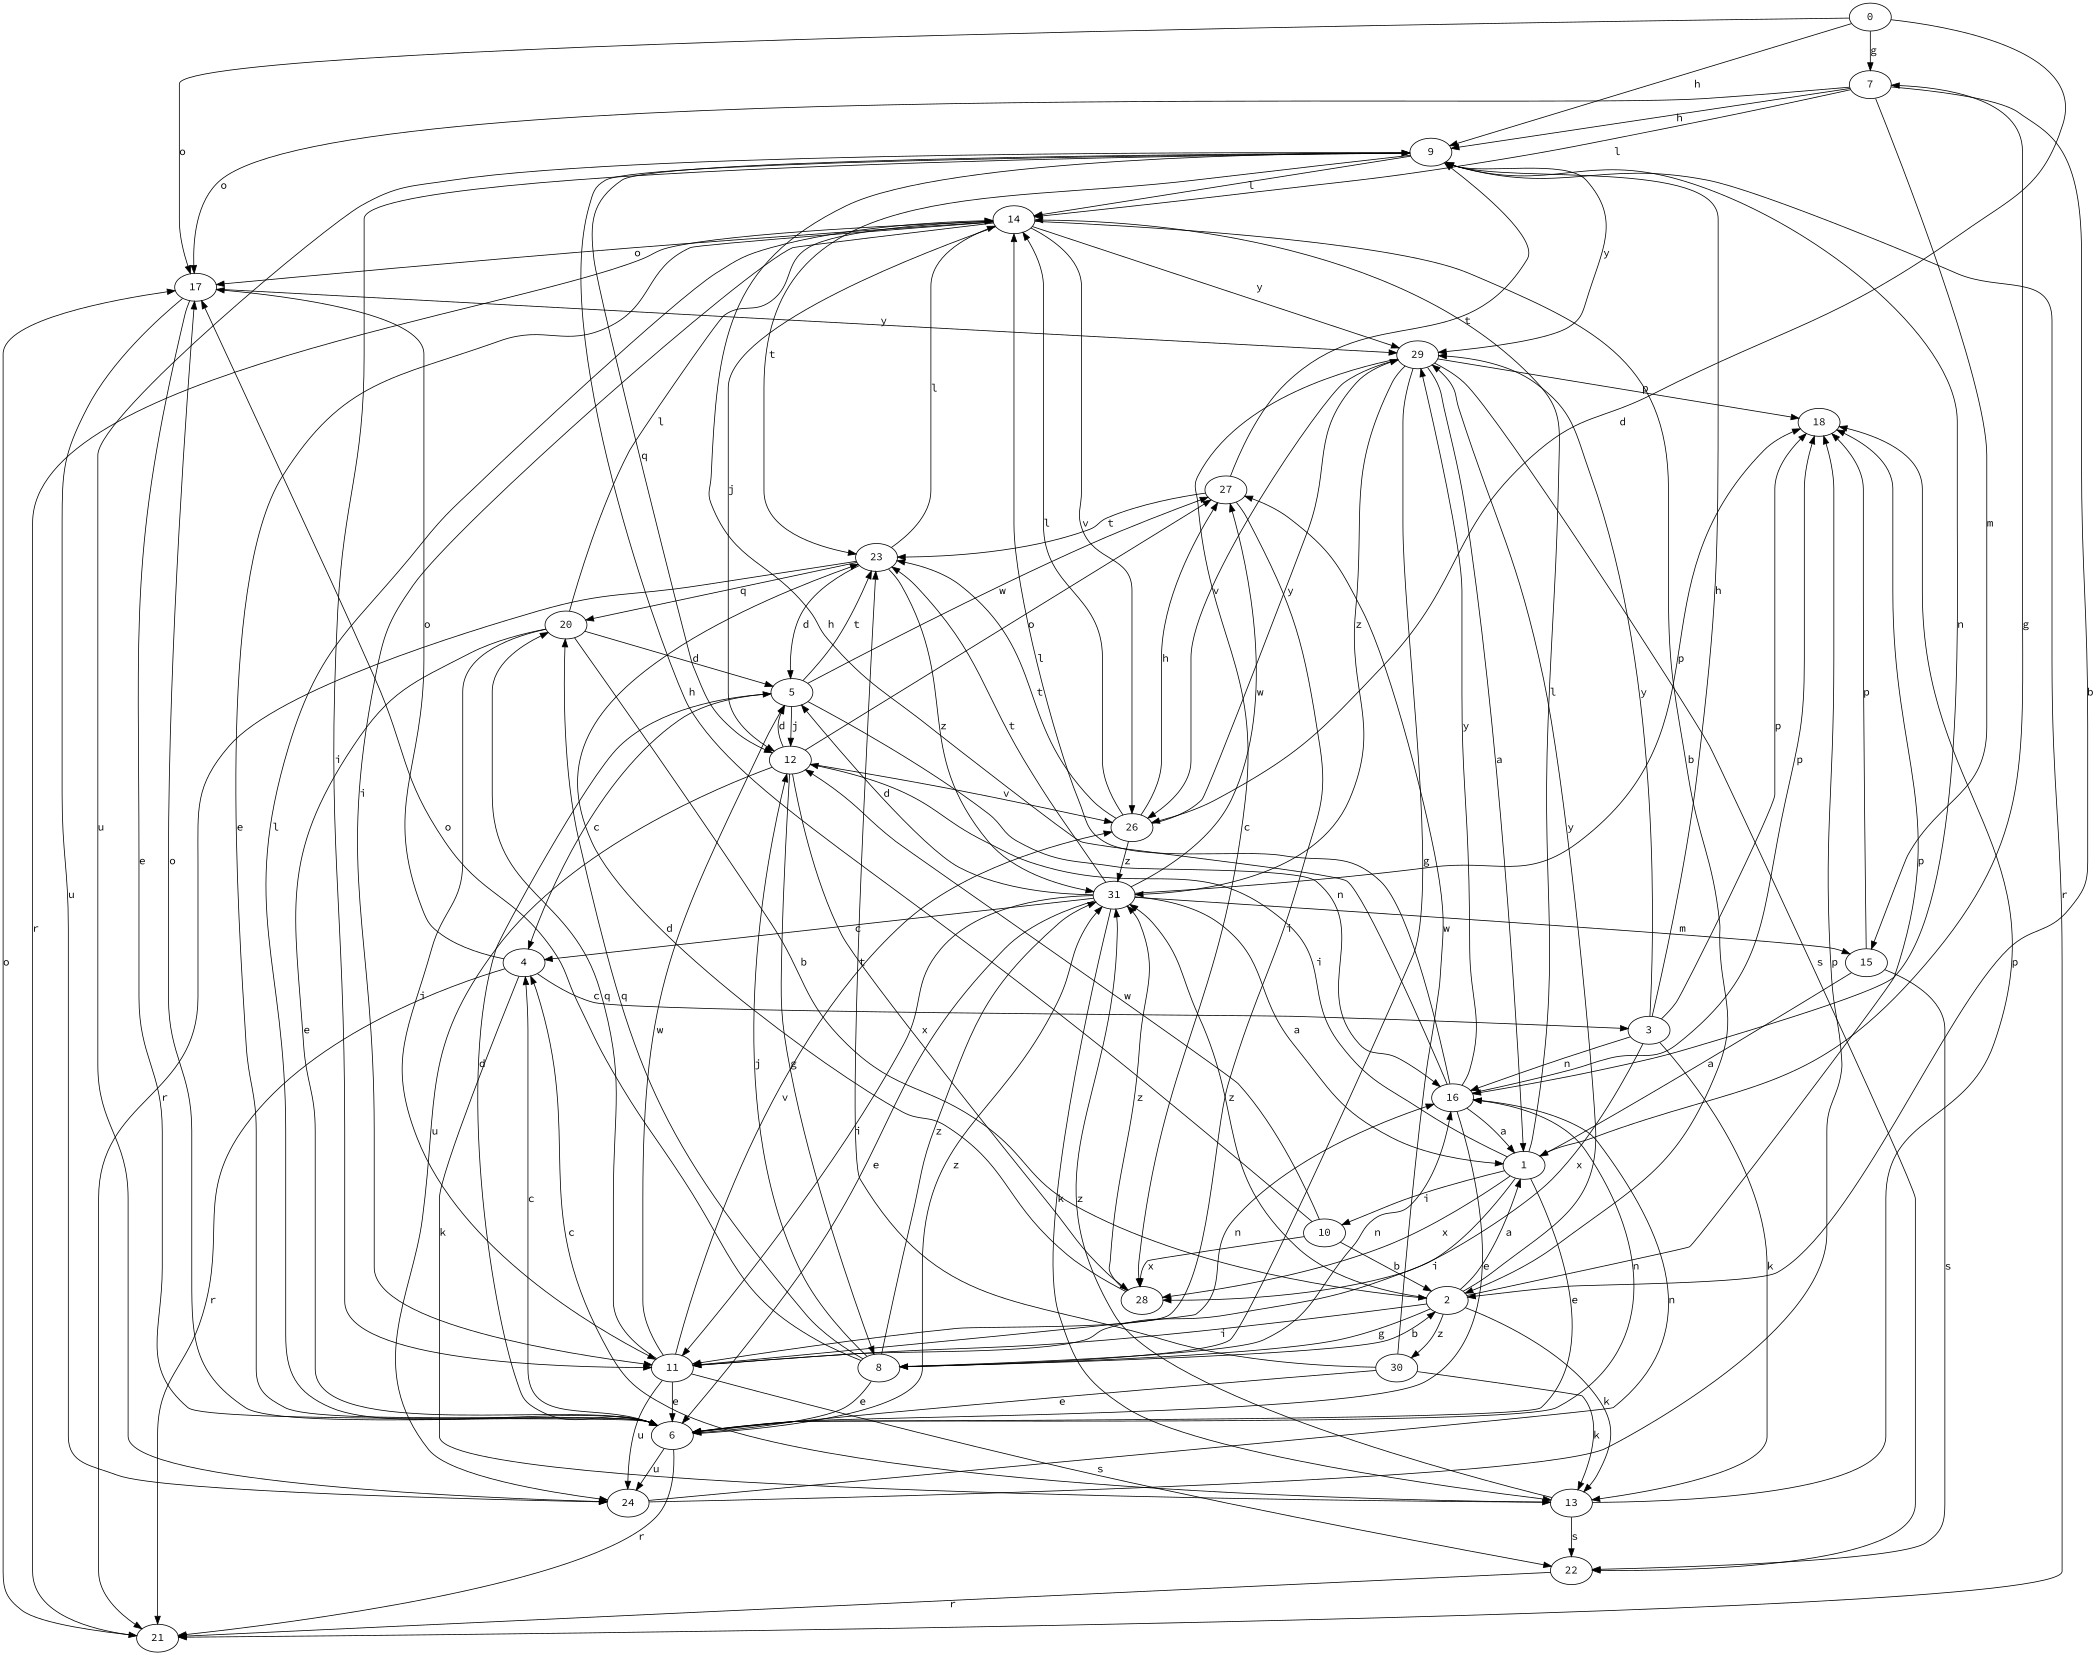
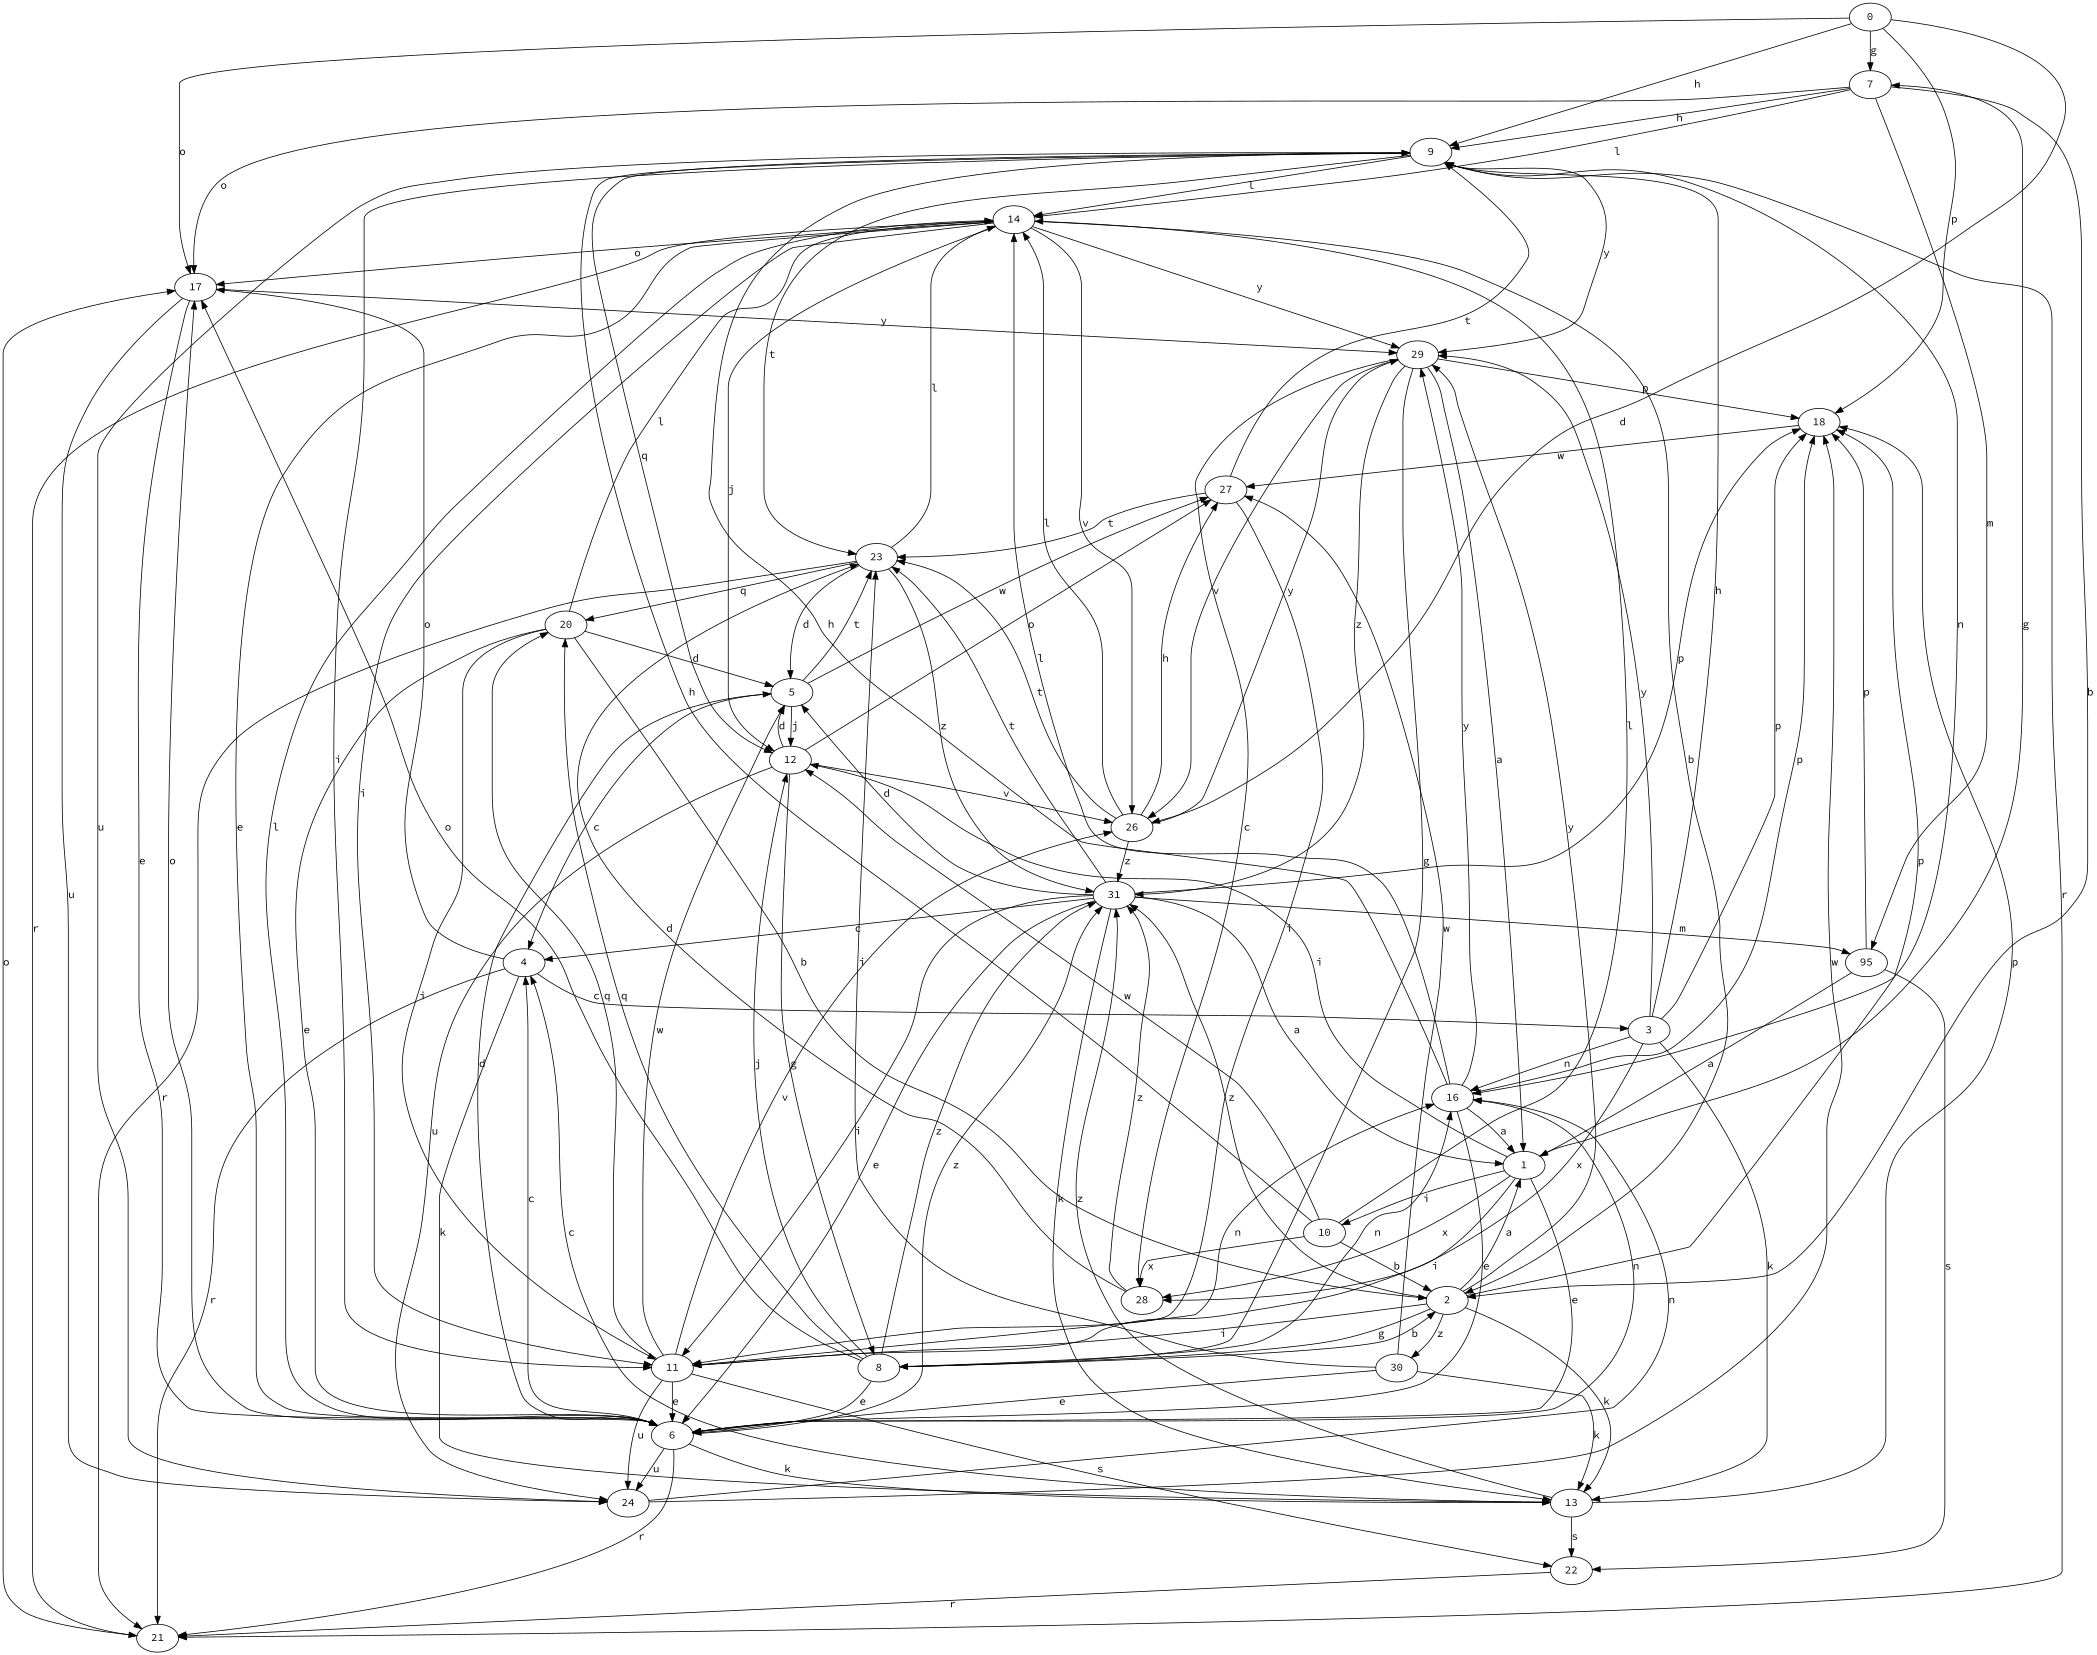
none -> (1948, 229)
(1558, 498) -> (1622, 619)
(1253, 724) -> (1513, 457)
(1149, 869) -> none
(862, 963) -> (862, 963)
(1835, 963) -> (1835, 963)
(1866, 963) -> (1866, 963)
(915, 1036) -> none
(1850, 1047) -> none
none -> (1113, 1498)
